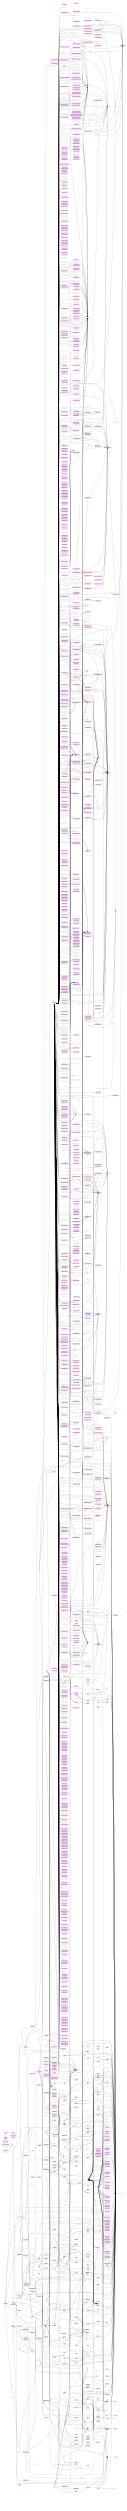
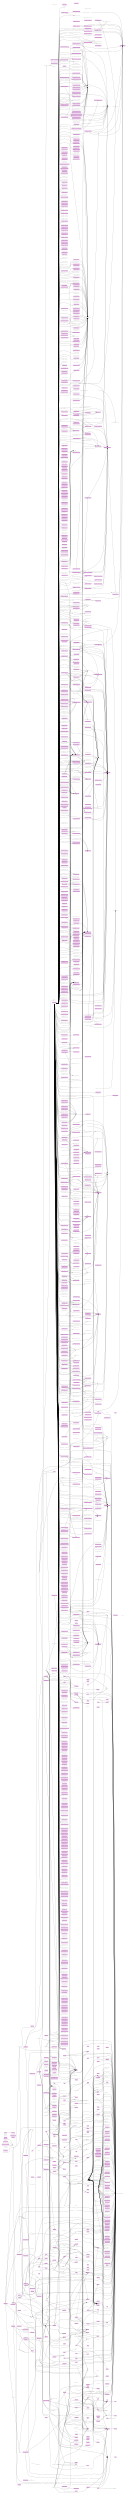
none -> (65, 456)
none -> (65, 1006)
